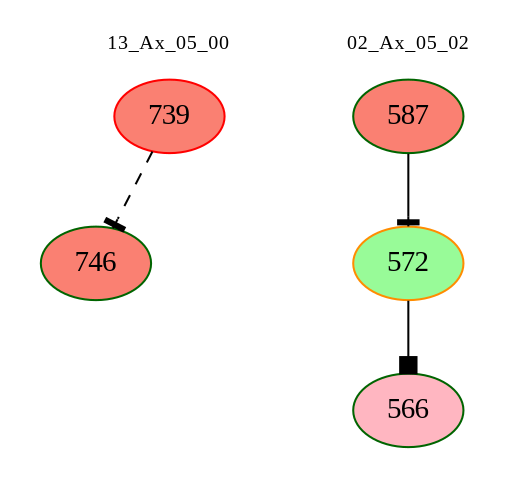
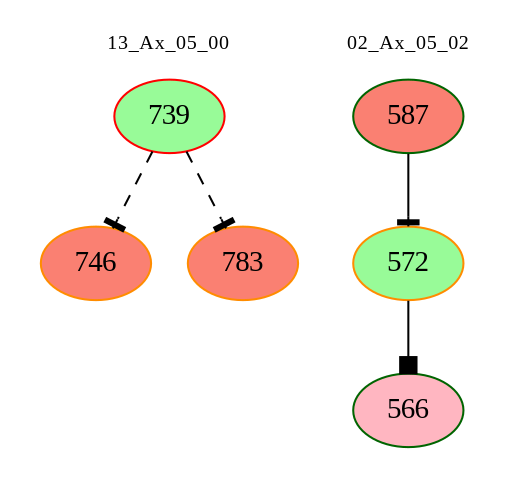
(169, 116) -> (169, 116)
(96, 263) -> (96, 263)
none -> (243, 263)
